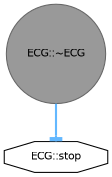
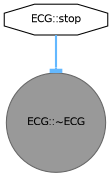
(56, 120) -> (56, 51)
